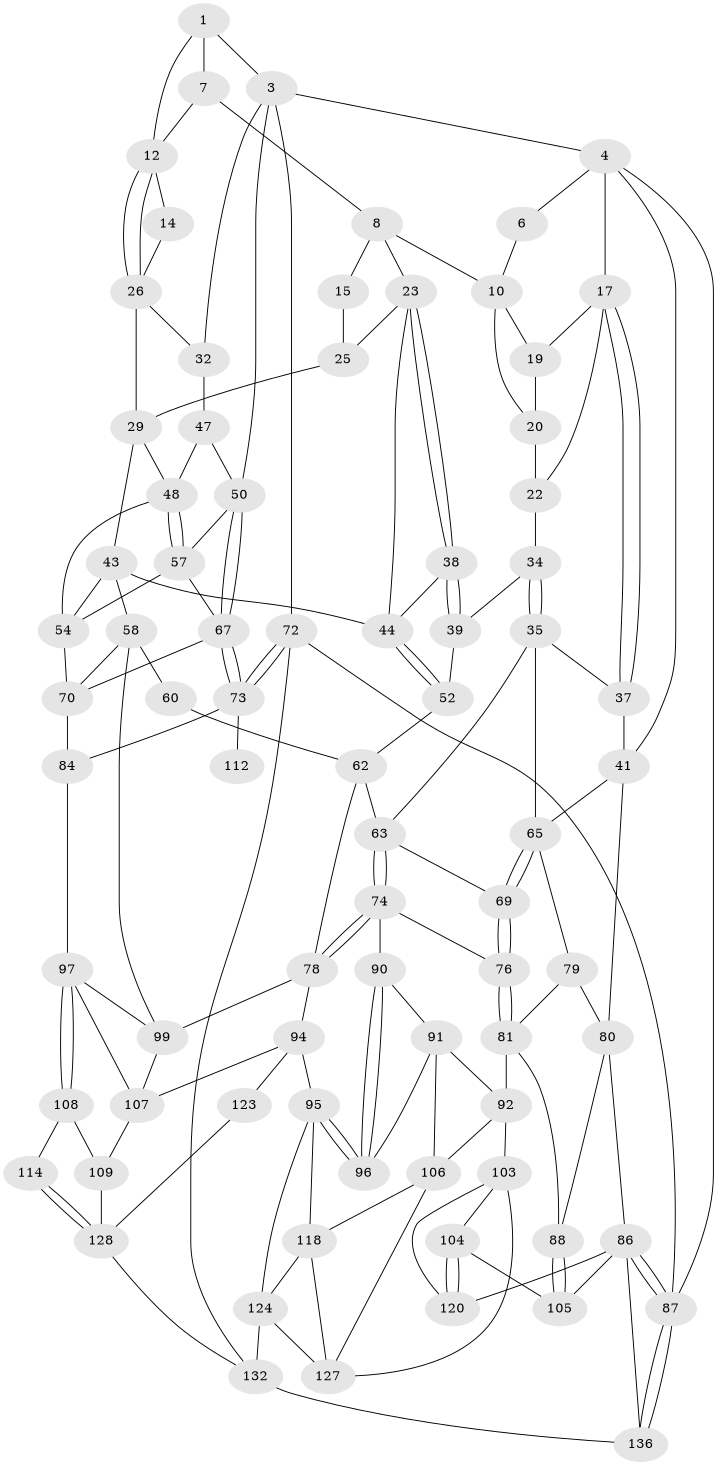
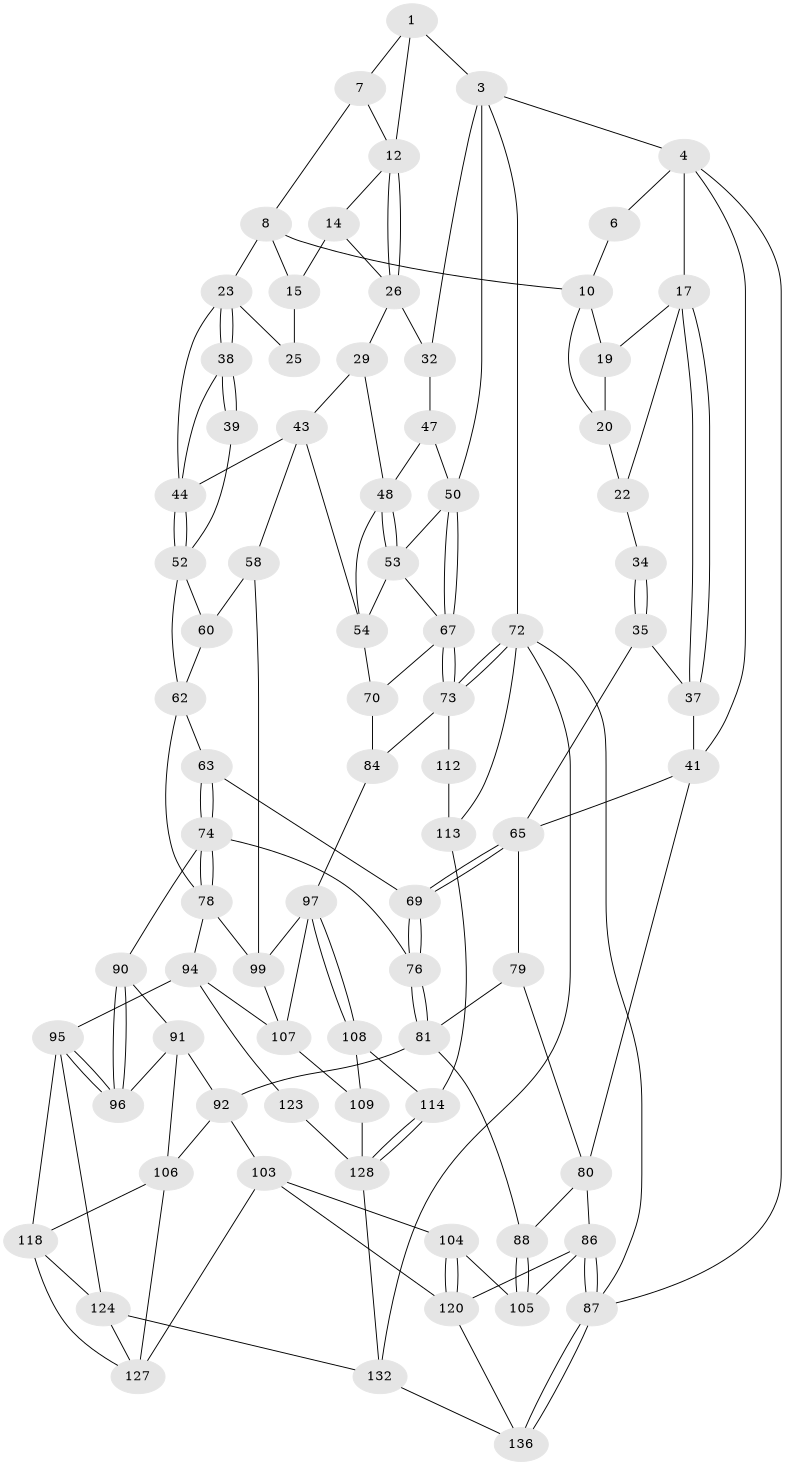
none -> (314, 258)
(237, 388) -> none
(179, 563) -> (393, 563)
none -> (194, 597)
(495, 597) -> none
(99, 665) -> none
(465, 737) -> none
none -> (449, 834)
(633, 1343) -> (486, 1377)
